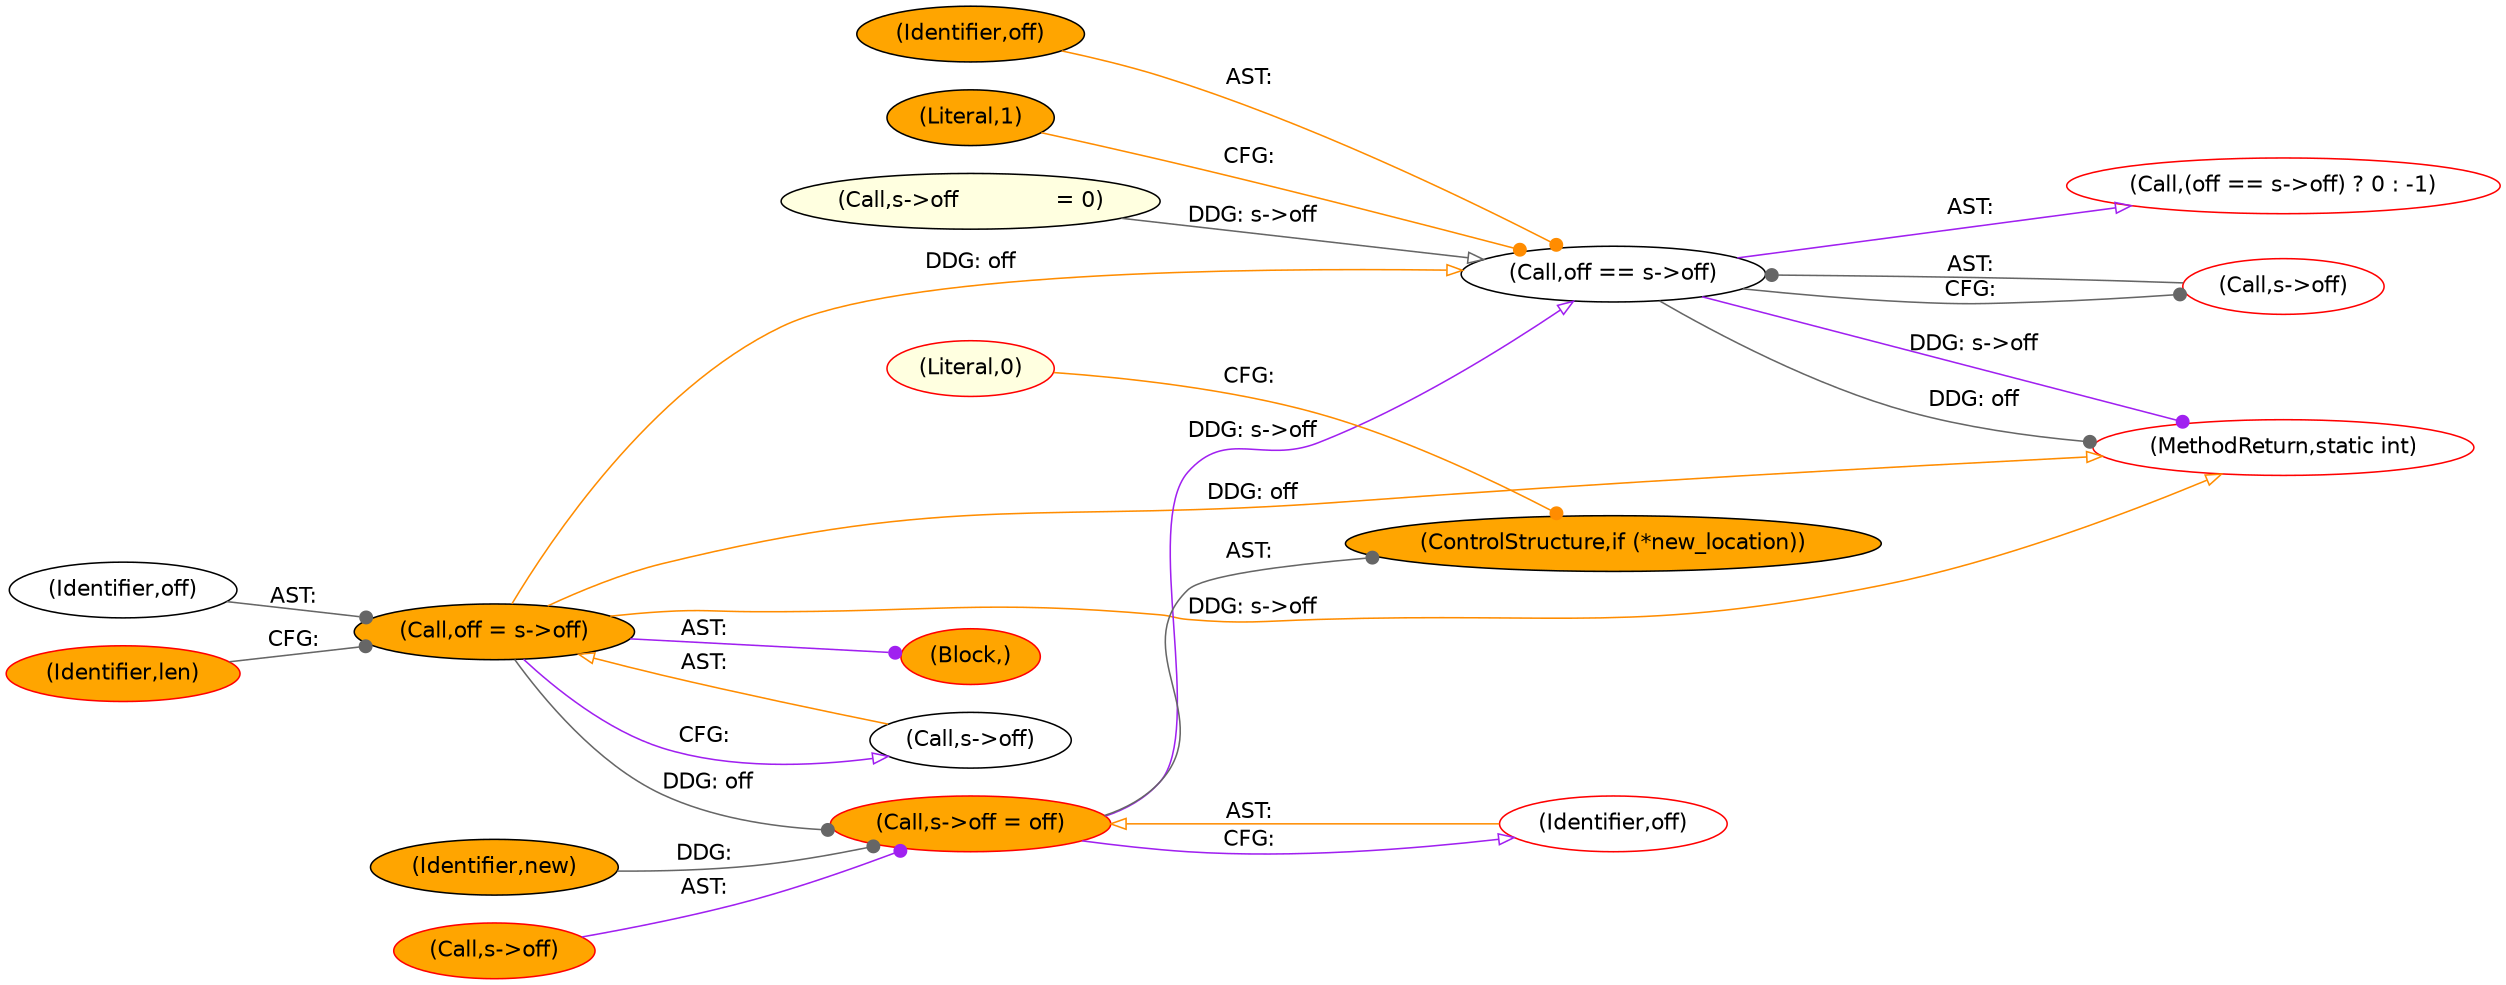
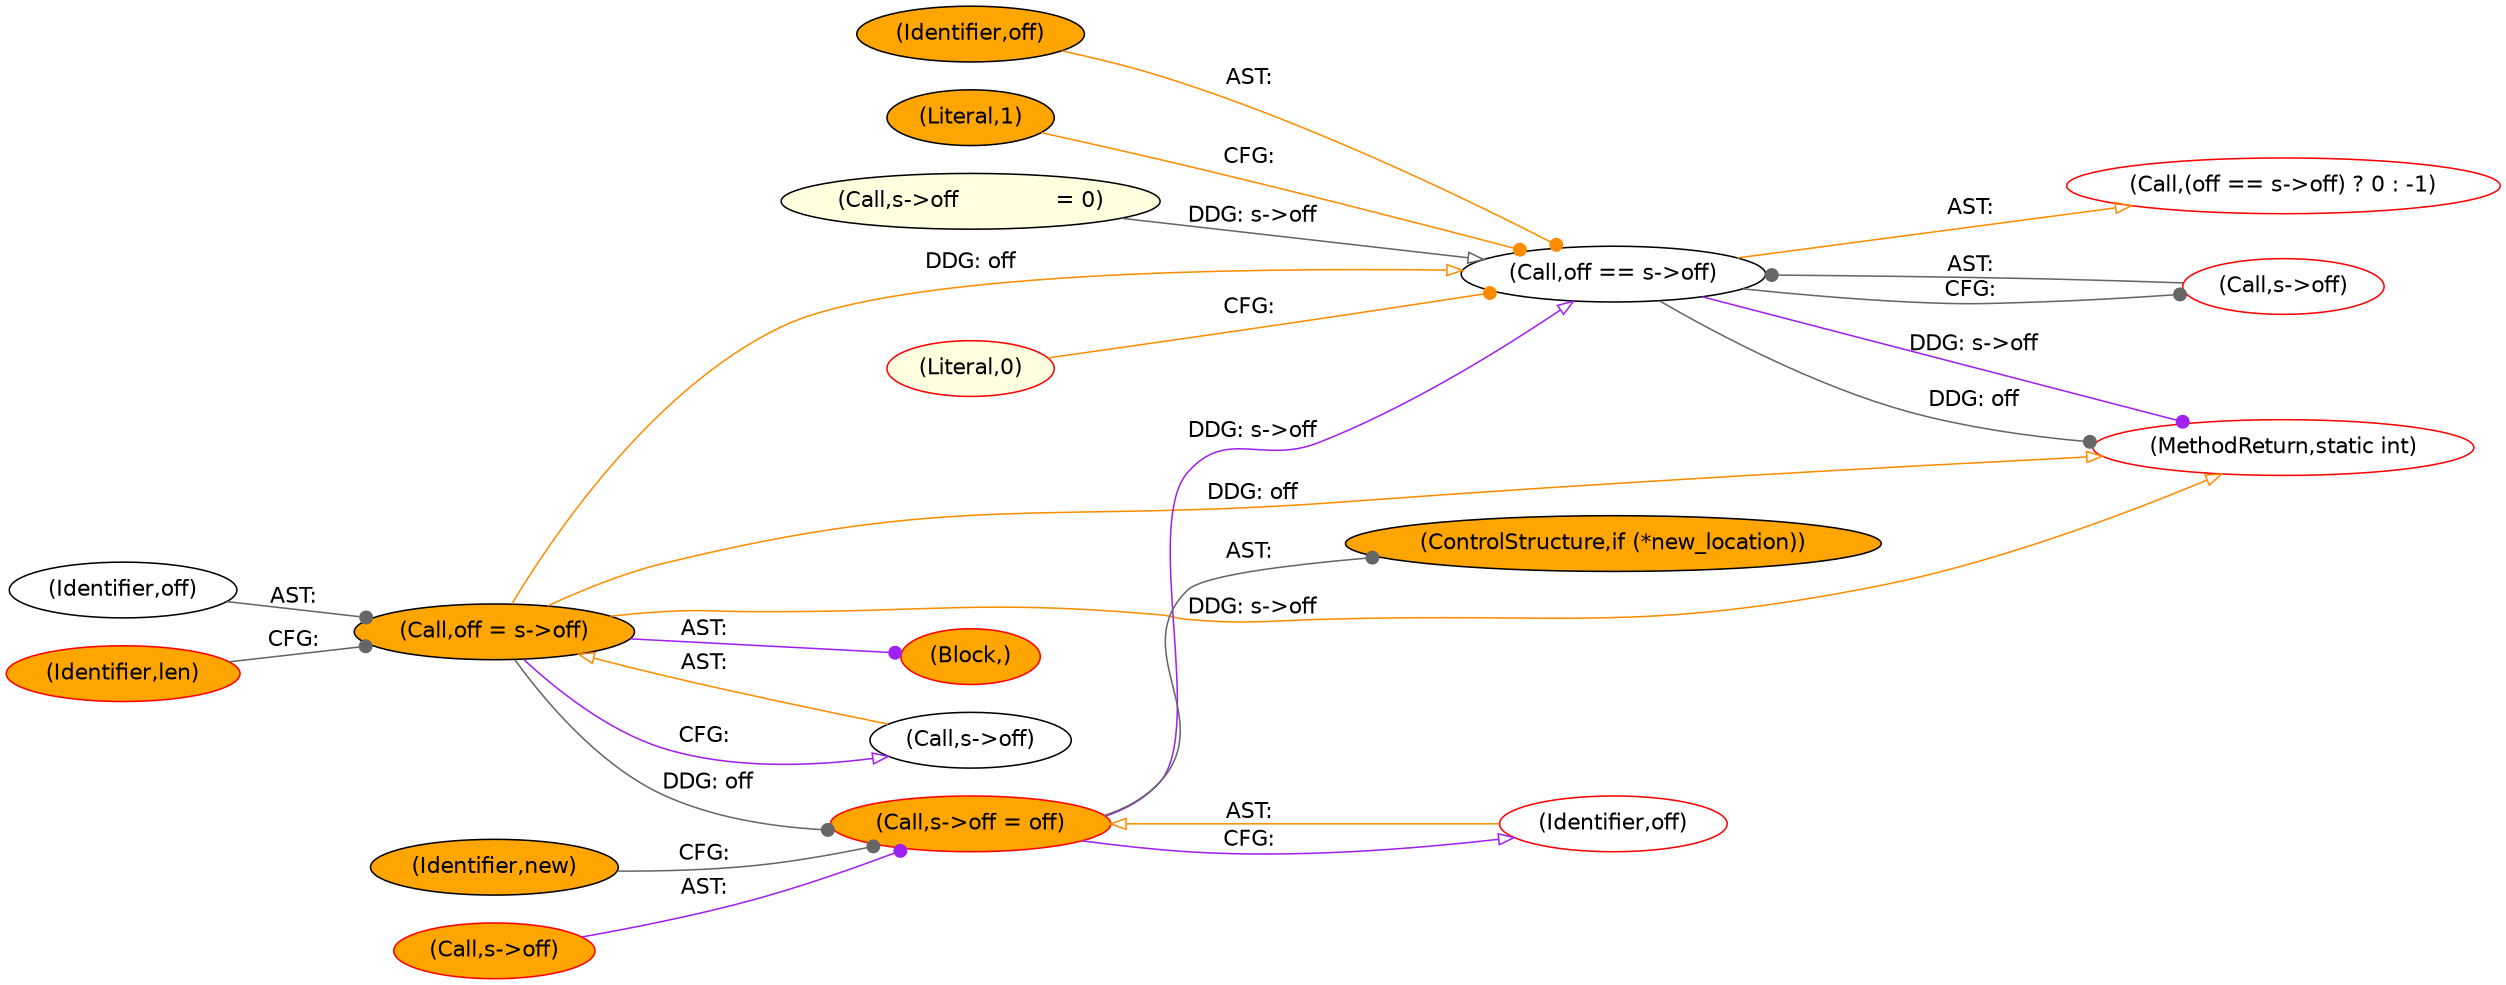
(1926, 233) -> (1926, 233)
(1311, 412) -> (1266, 327)
(708, 854) -> (708, 854)
